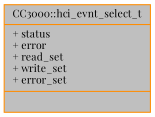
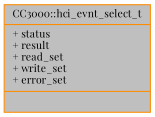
(30, 46) -> (31, 46)
